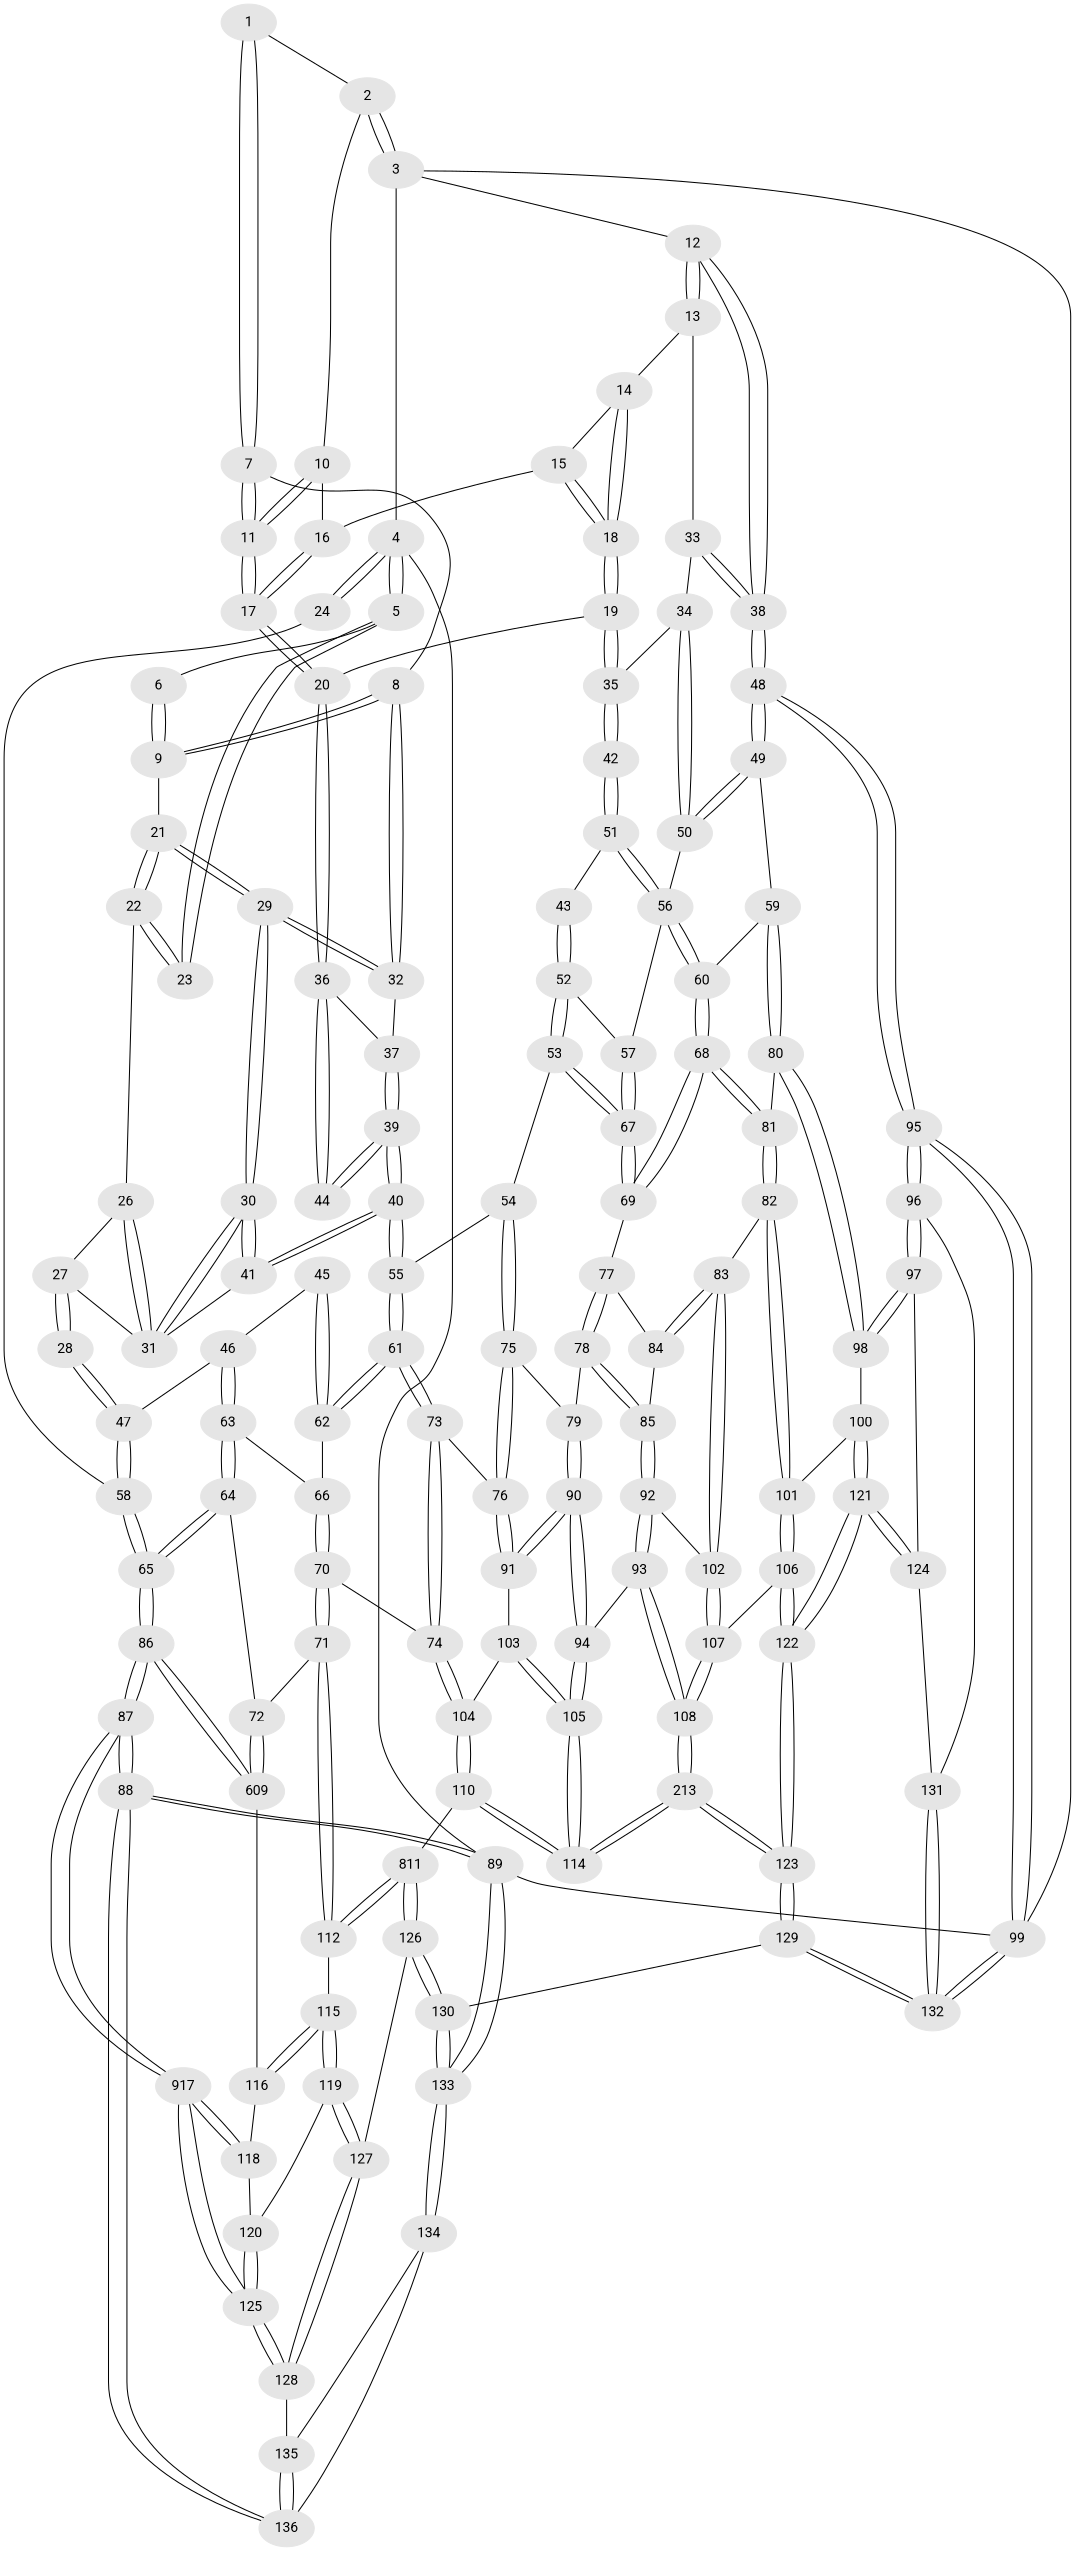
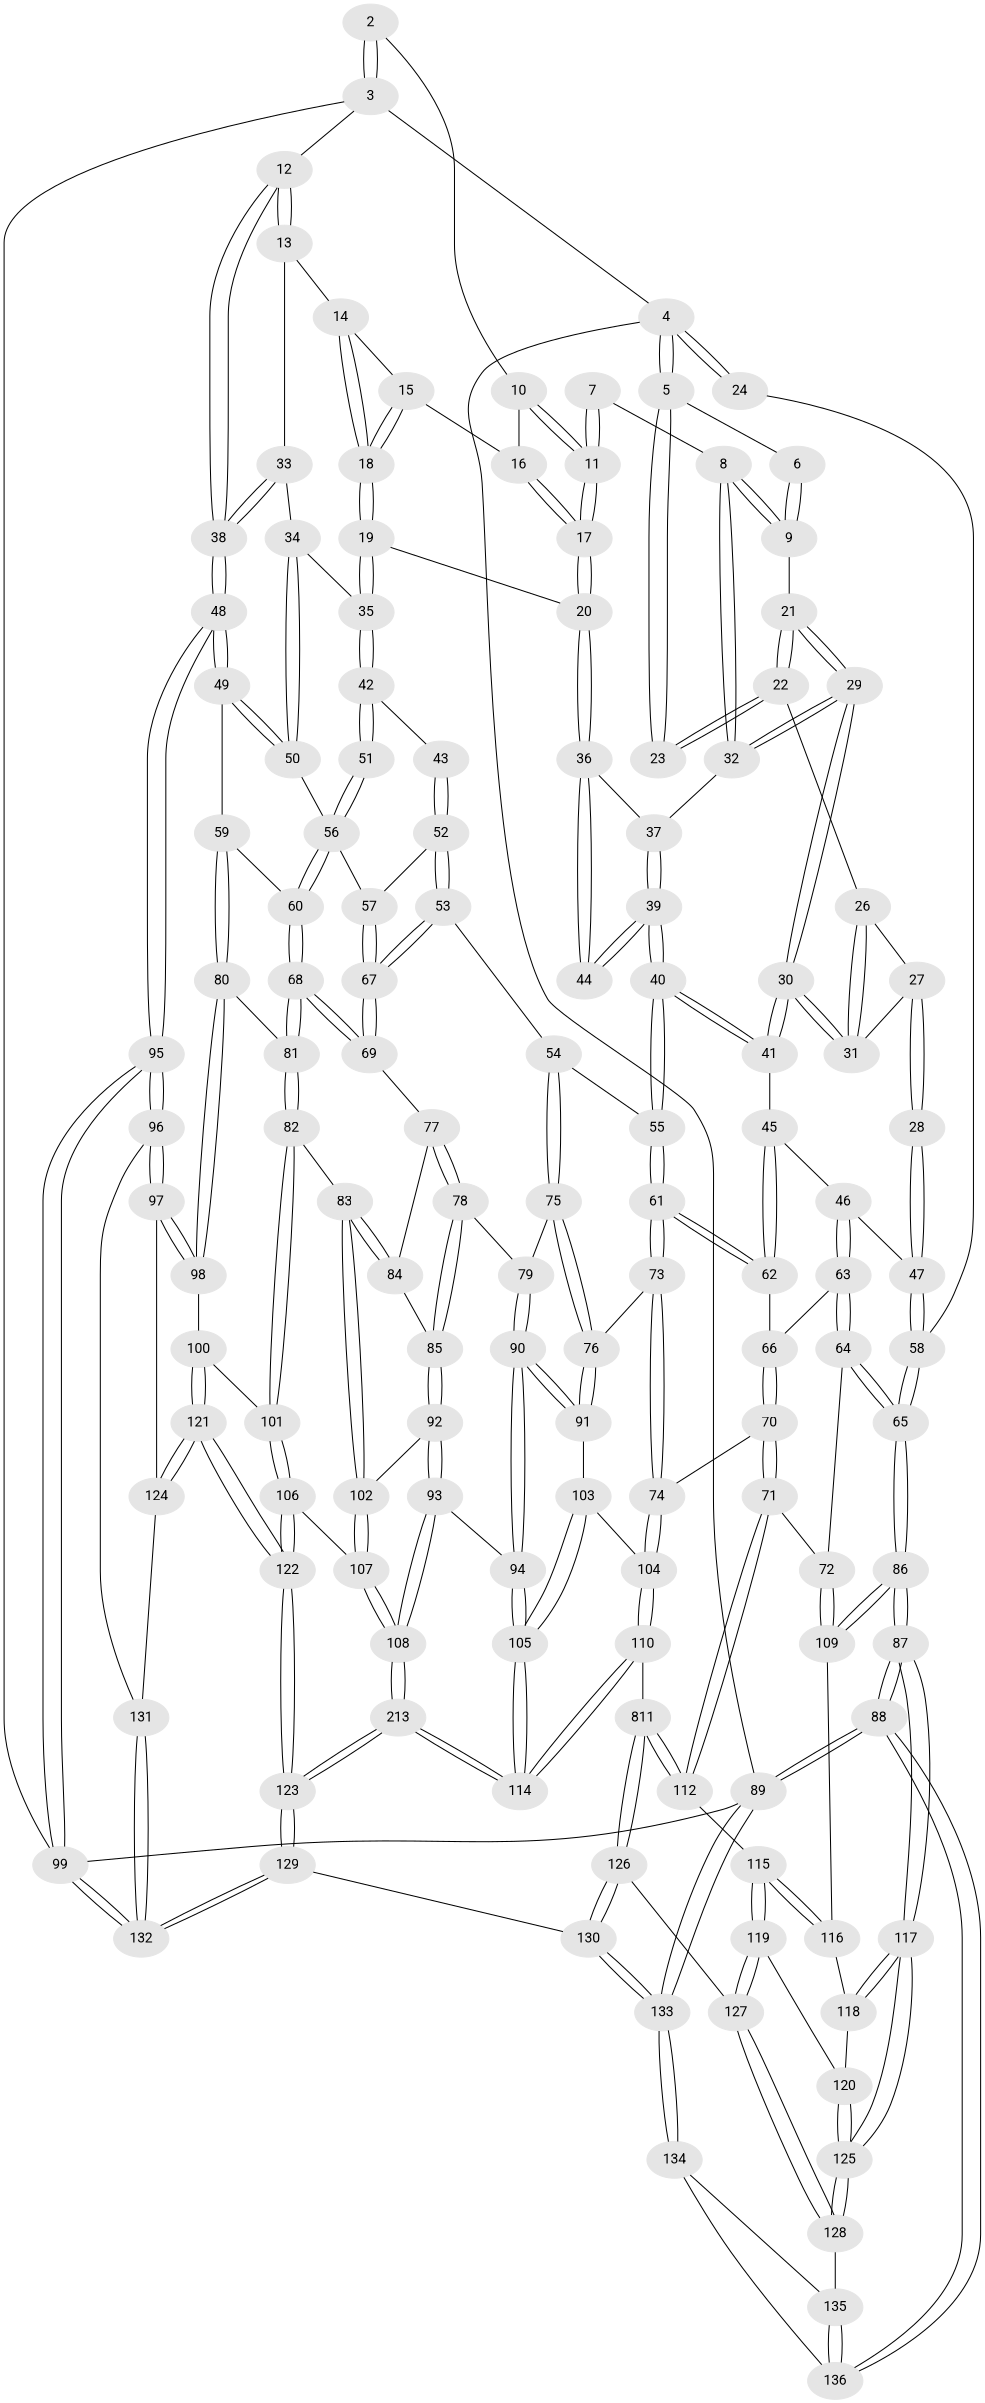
(249, 23) -> none
(588, 870) -> (404, 723)
(199, 1312) -> (770, 1091)
(257, 1791) -> (827, 1644)
(183, 2086) -> (906, 1939)
